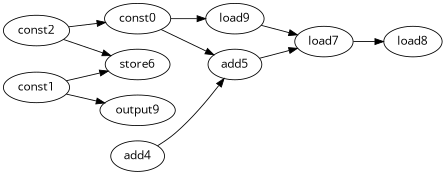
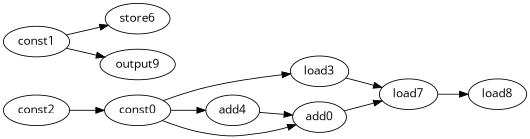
(235, 19) -> (320, 71)
(83, 46) -> none
(235, 64) -> (320, 117)
none -> (184, 110)
